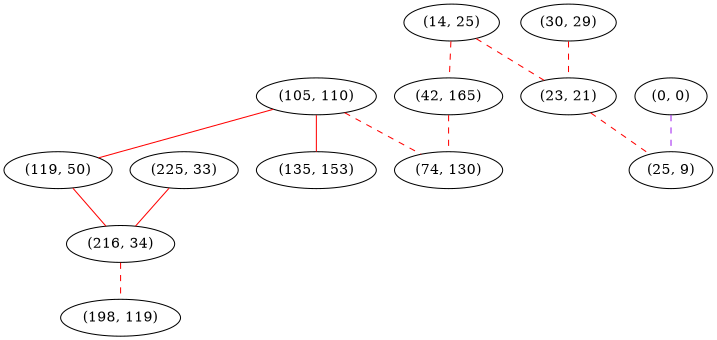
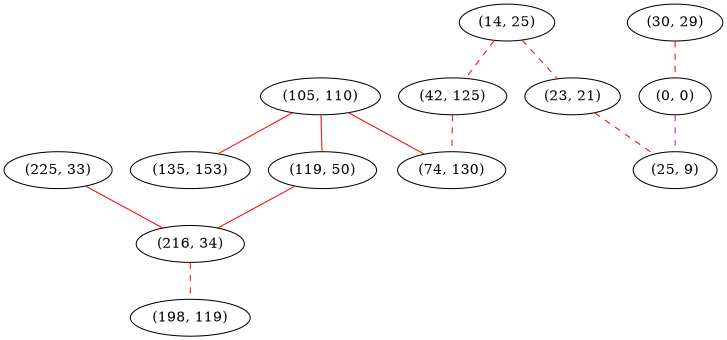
(569, 60) -> (675, 60)
(449, 96) -> (453, 96)
(383, 134) -> (386, 133)
